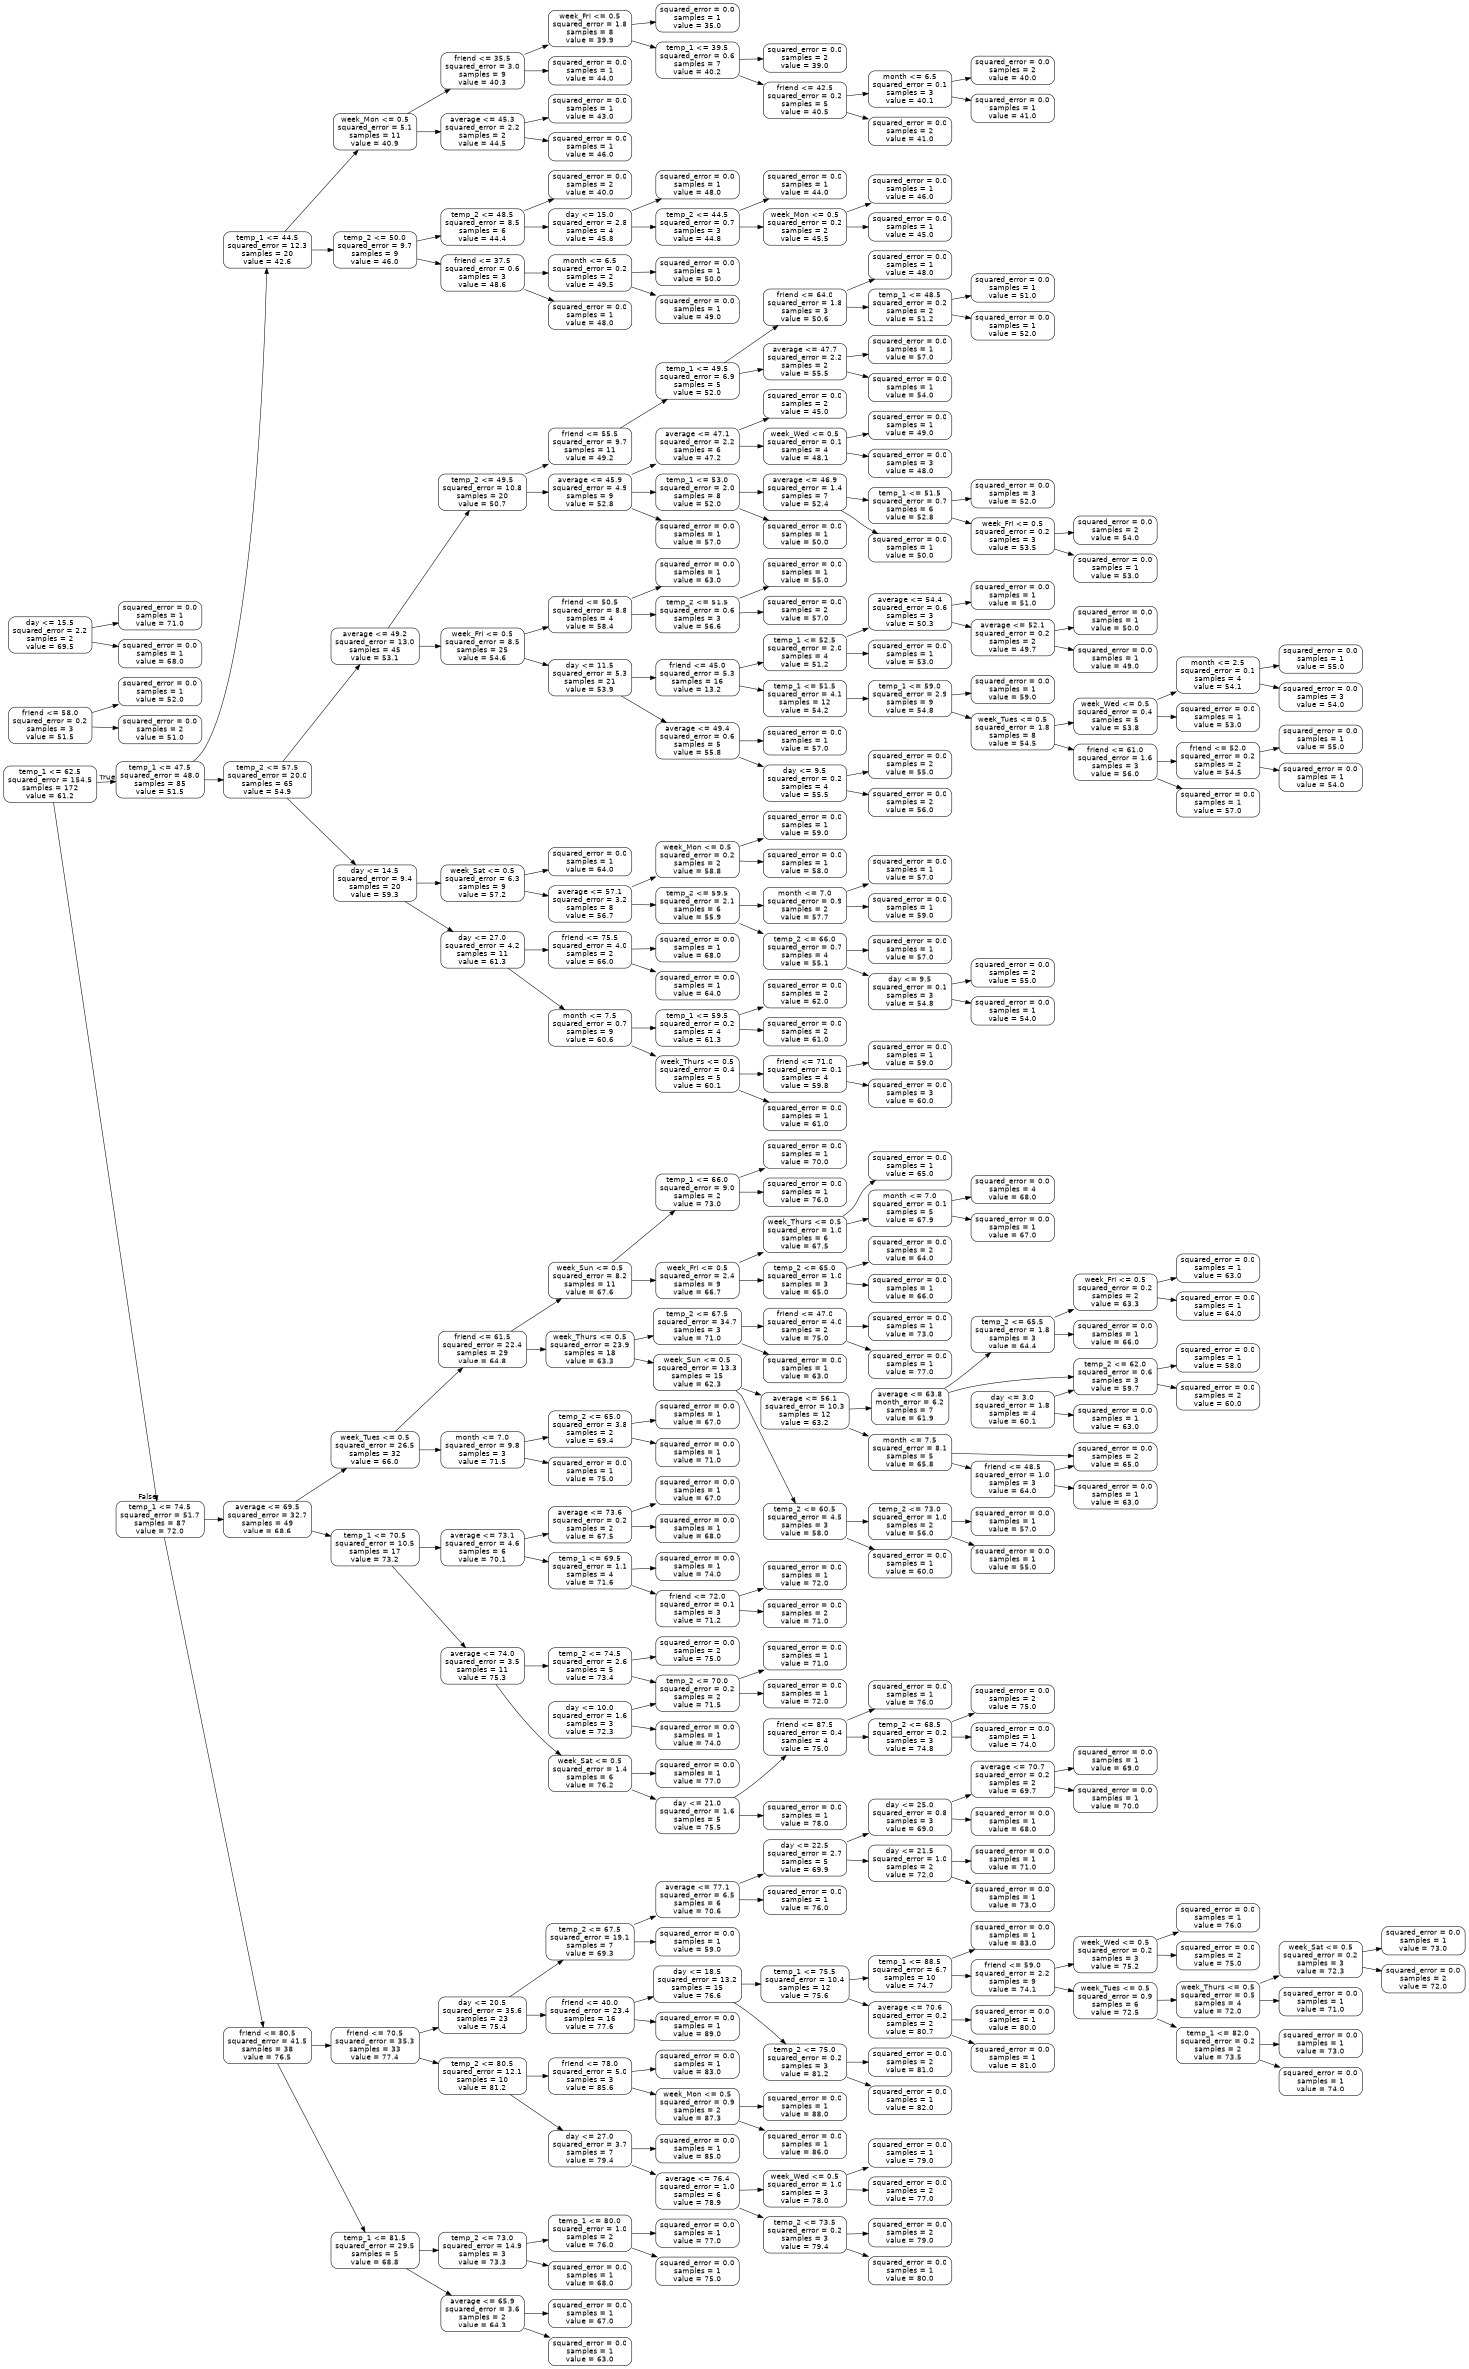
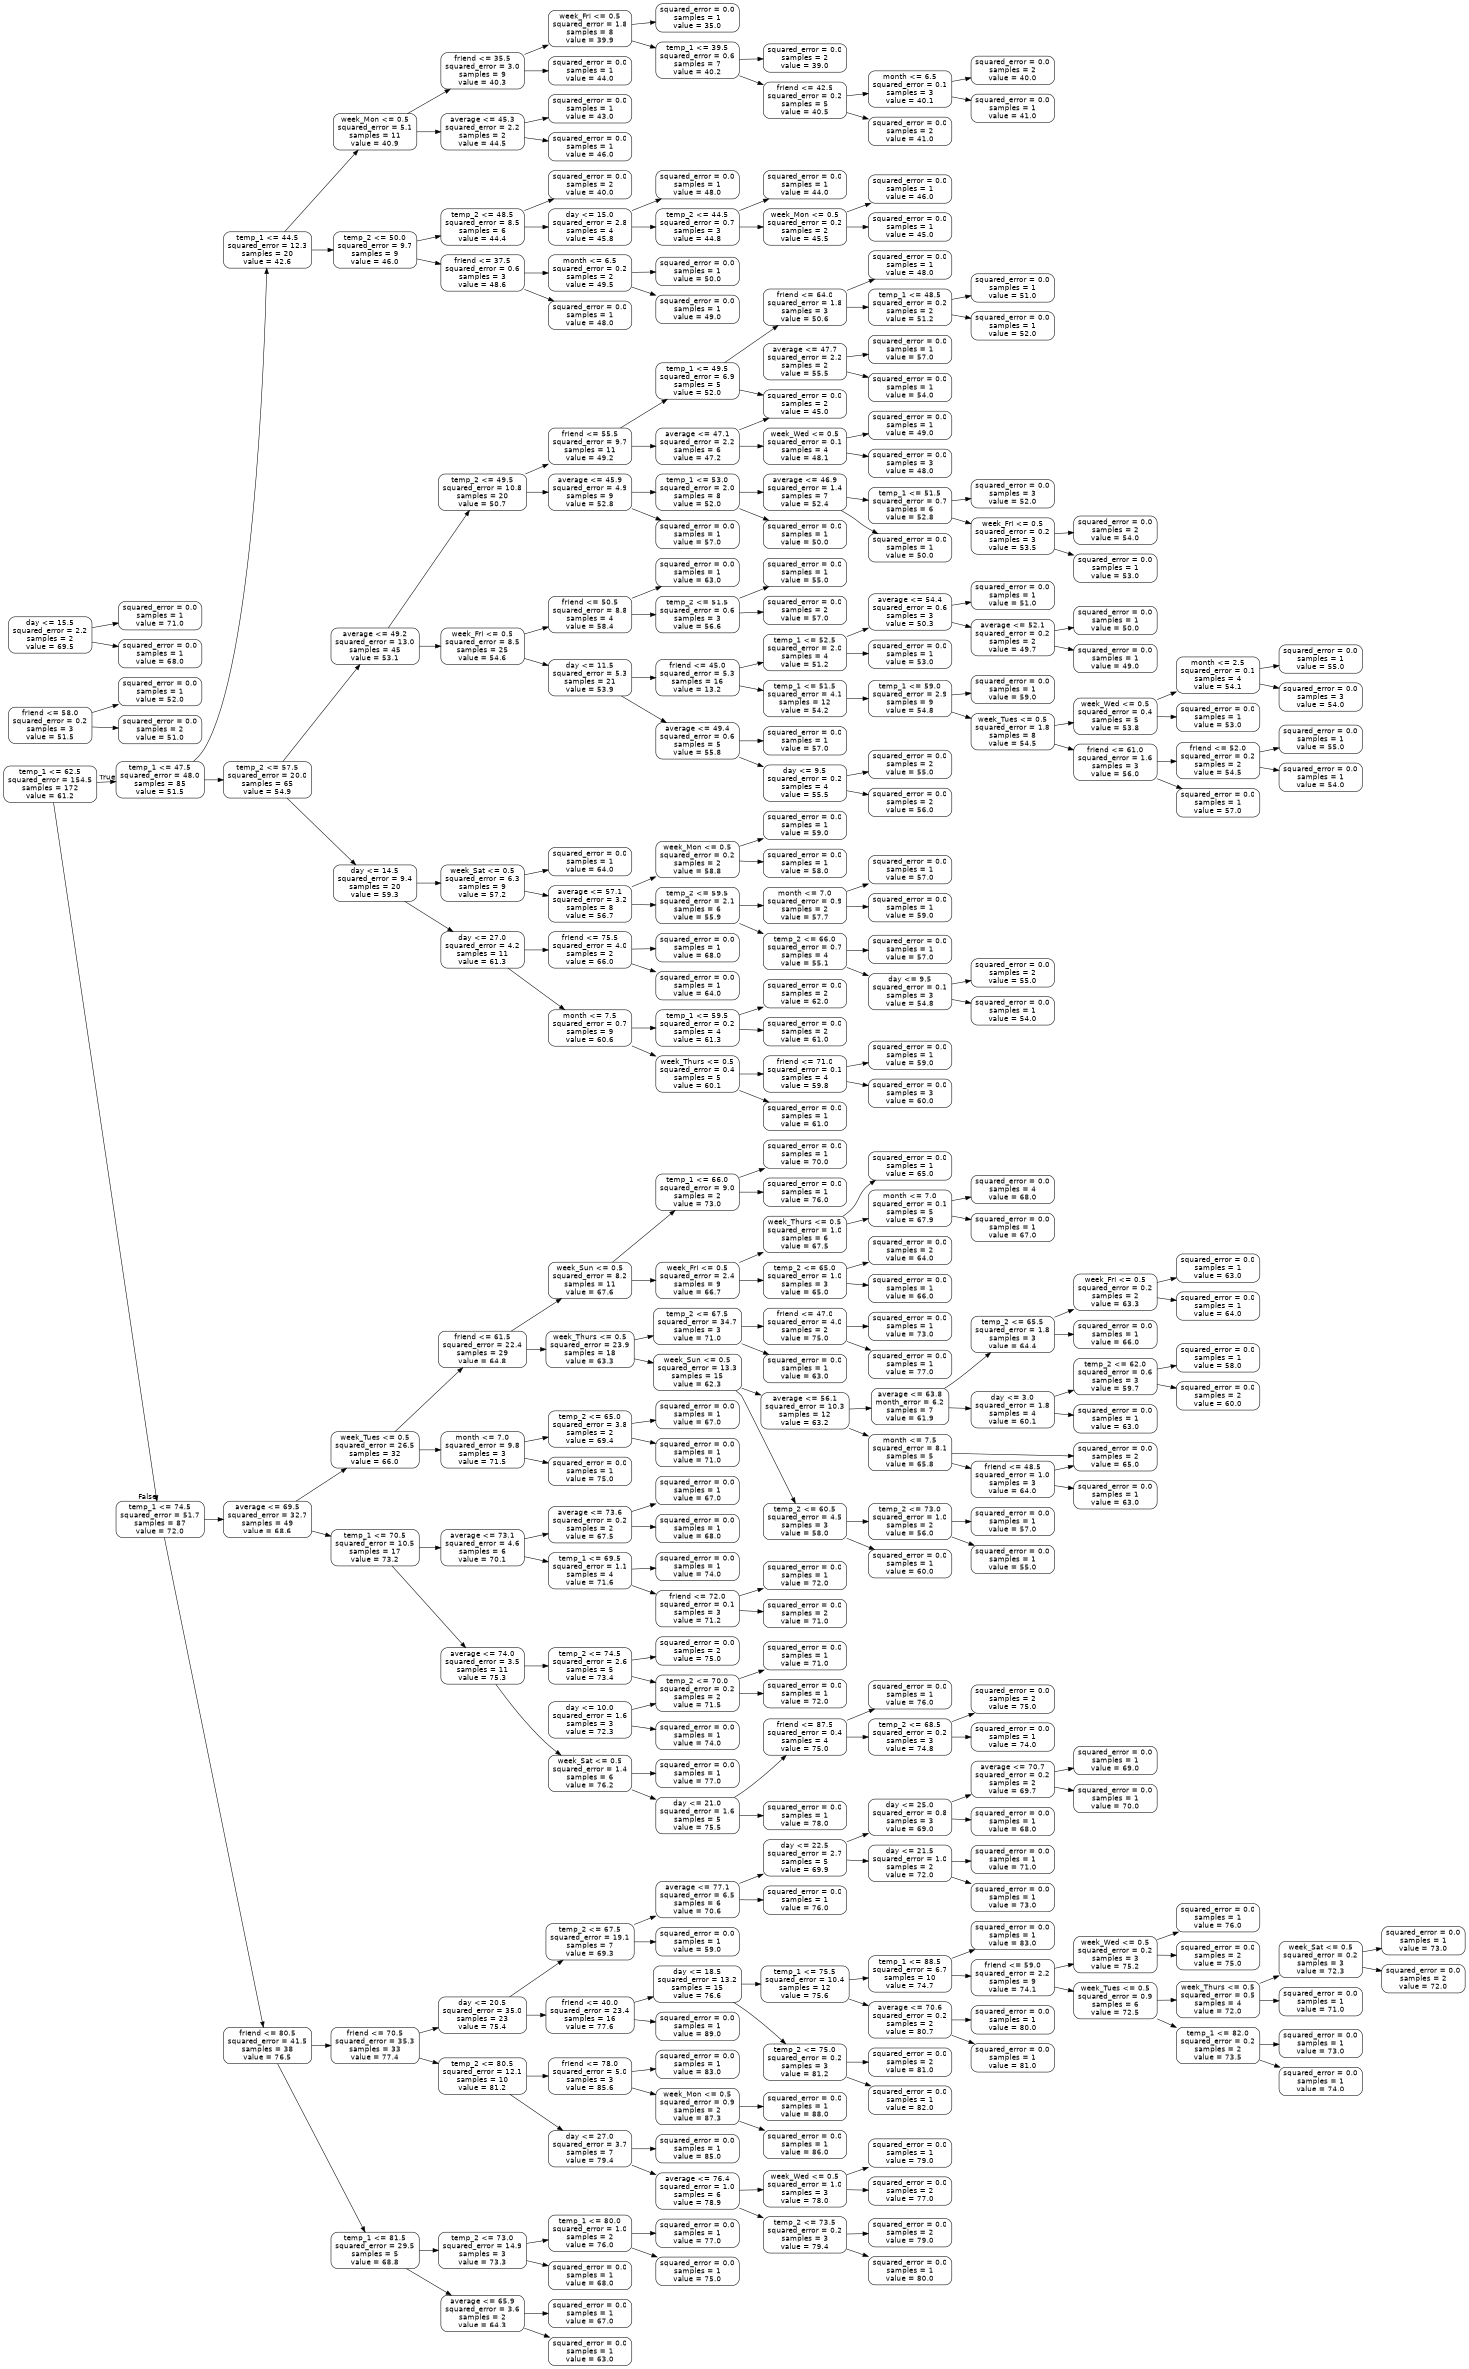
(749, 372) -> (749, 392)
(641, 470) -> (641, 446)
(1008, 1381) -> (957, 1408)
(483, 2015) -> (483, 2015)
